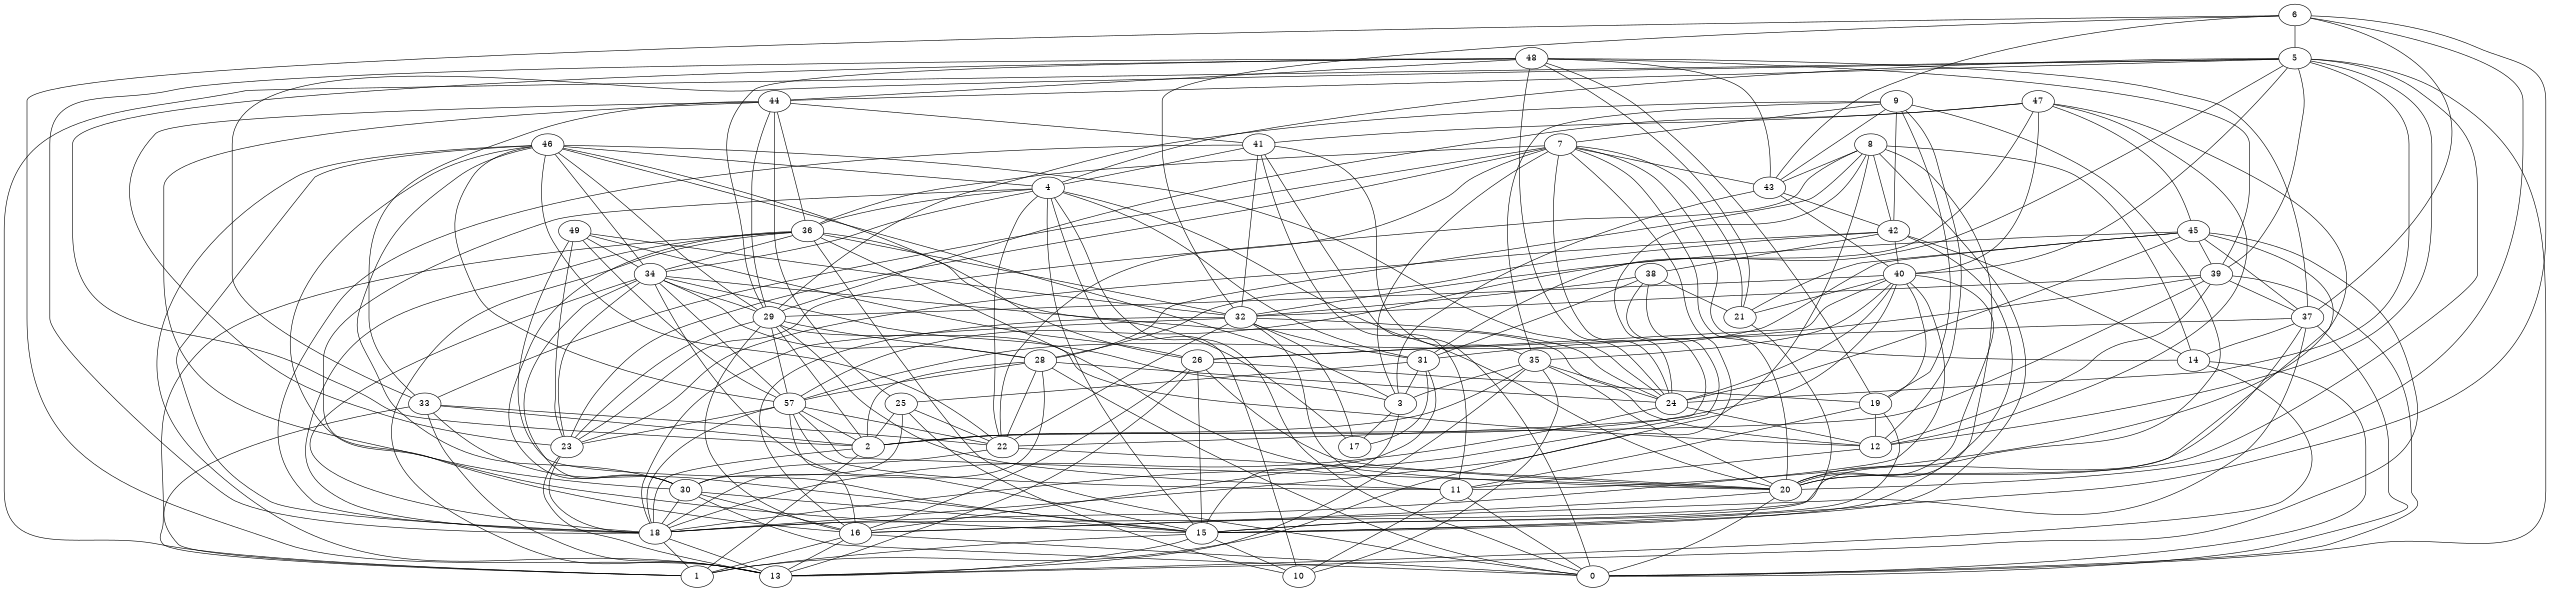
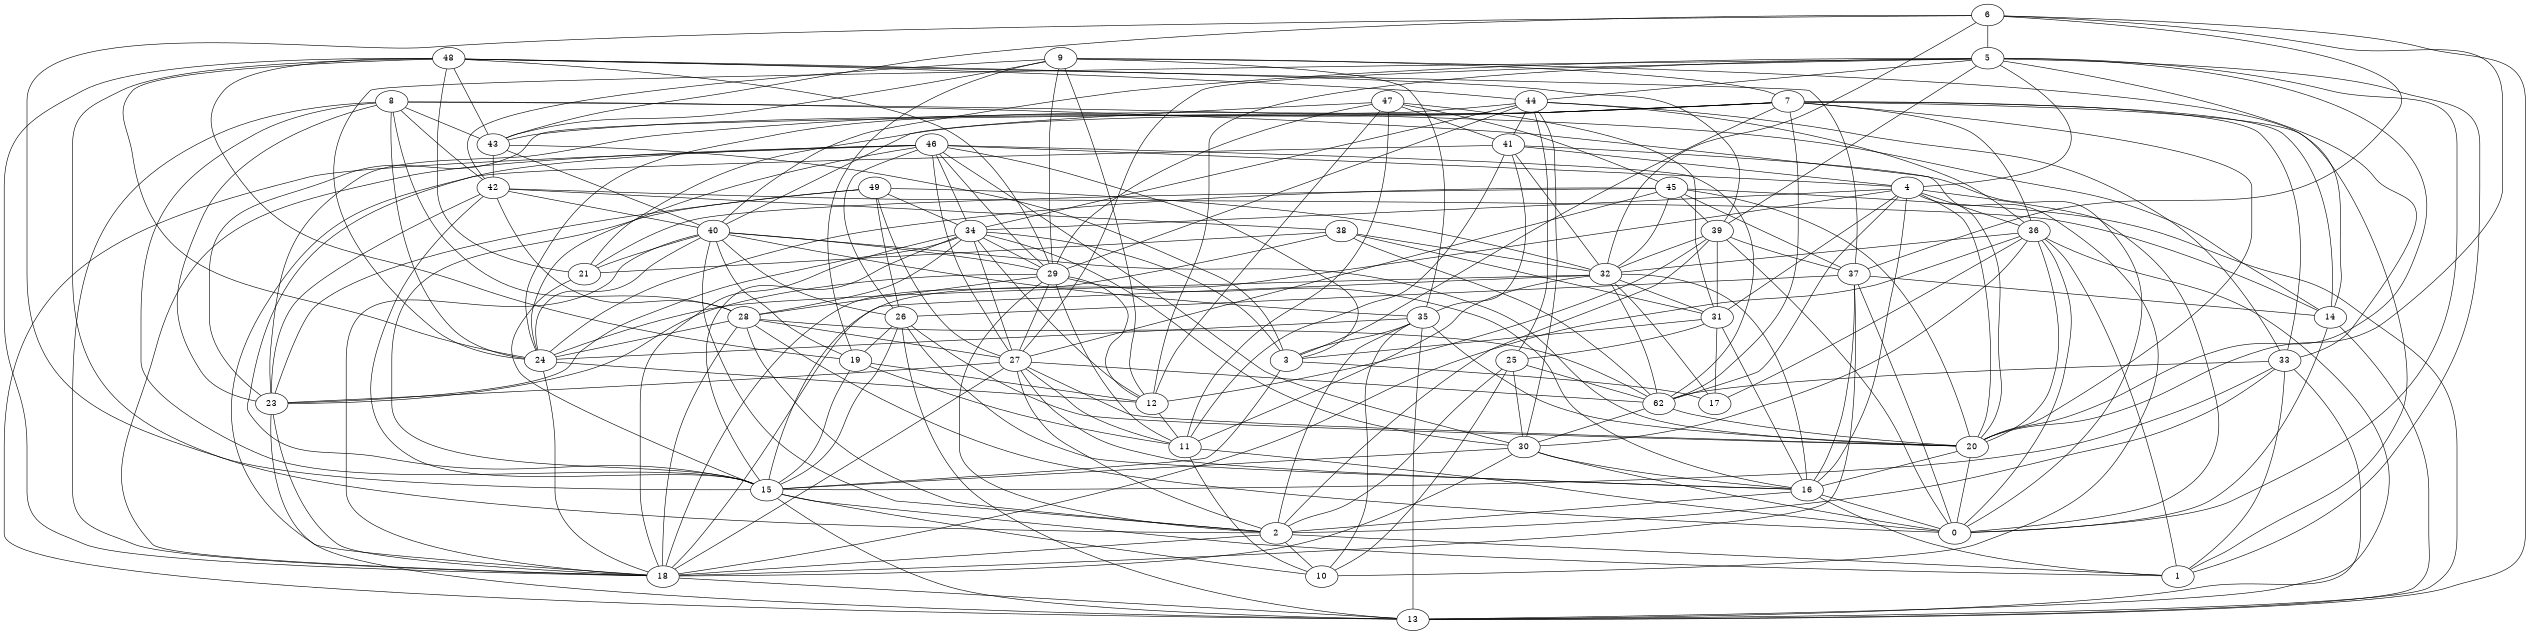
(739, 250) -> (1251, 166)
(2220, 353) -> (1750, 73)
(790, 404) -> (1015, 361)
(1003, 447) -> (1659, 404)
(672, 551) -> none
(816, 555) -> (1567, 510)
none -> (1300, 556)
